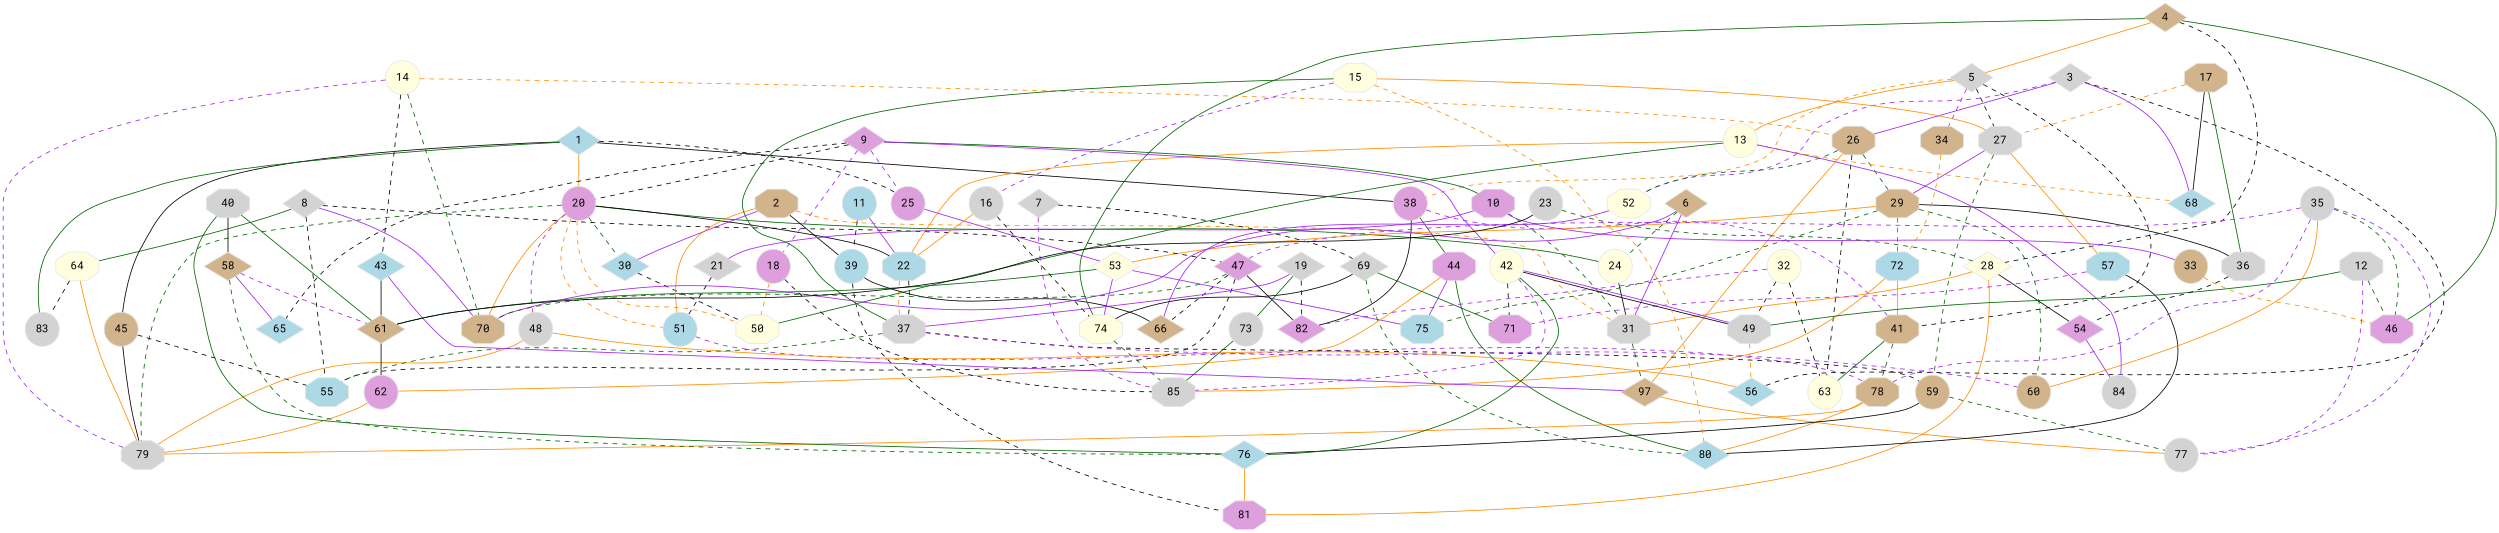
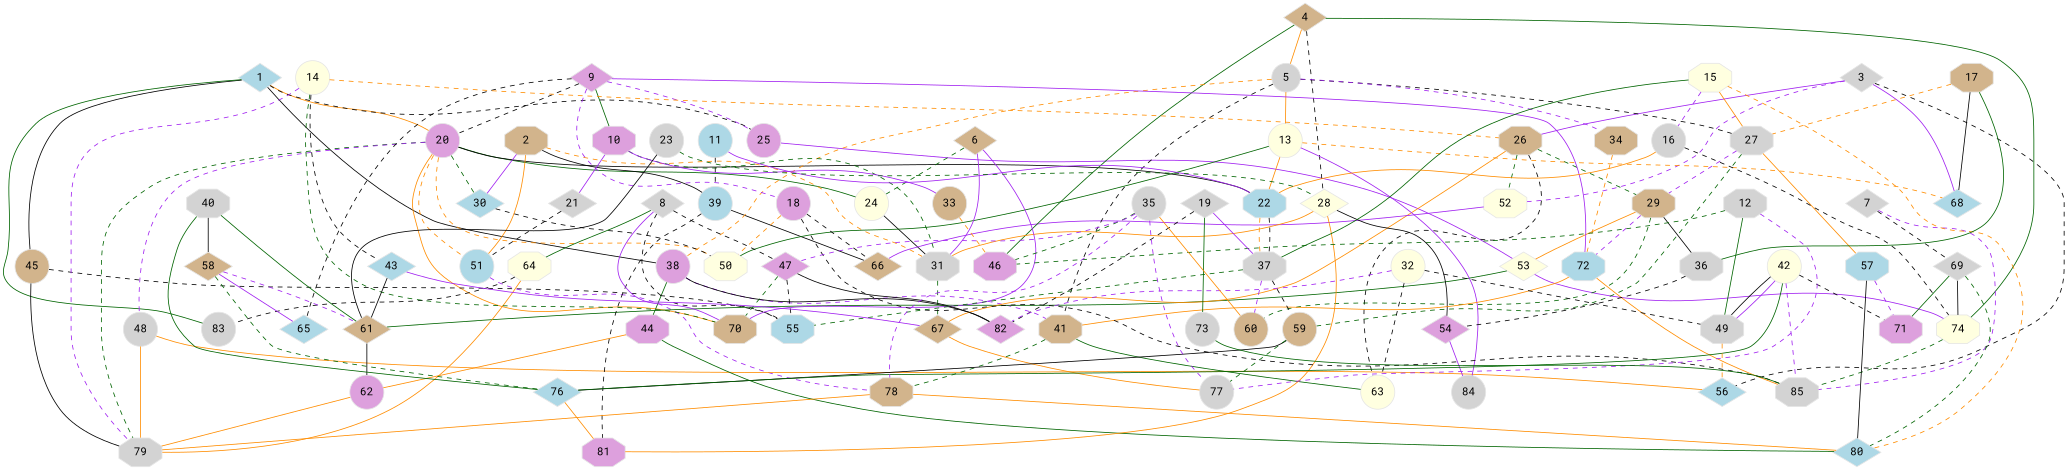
(1972, 78) -> (1286, 78)
(1206, 158) -> (1177, 93)
(1952, 170) -> (1703, 172)
(1192, 303) -> (839, 237)
(1422, 329) -> none
(1645, 392) -> (938, 329)
